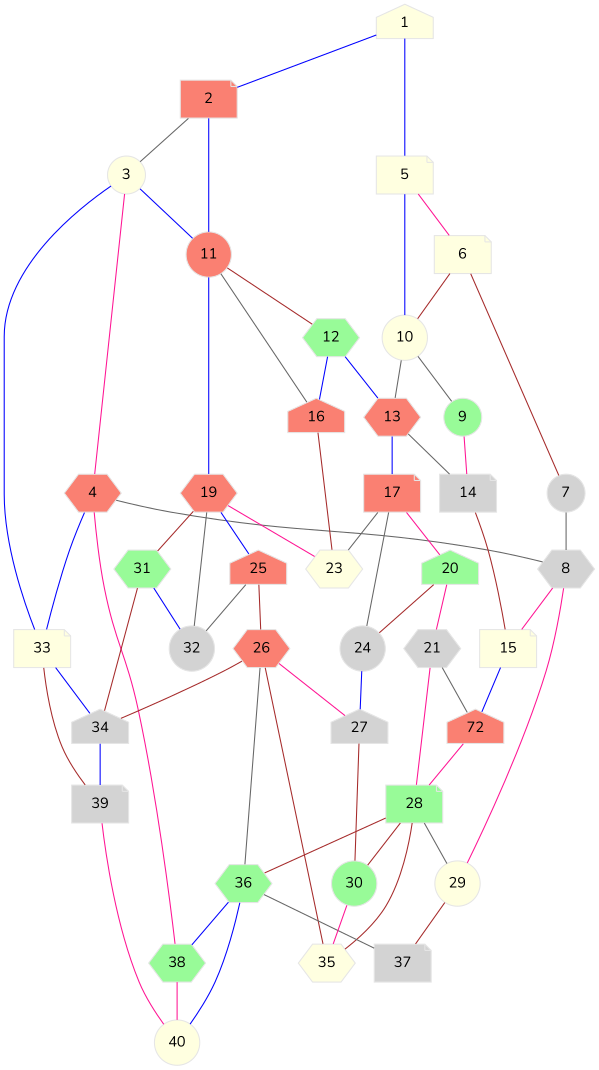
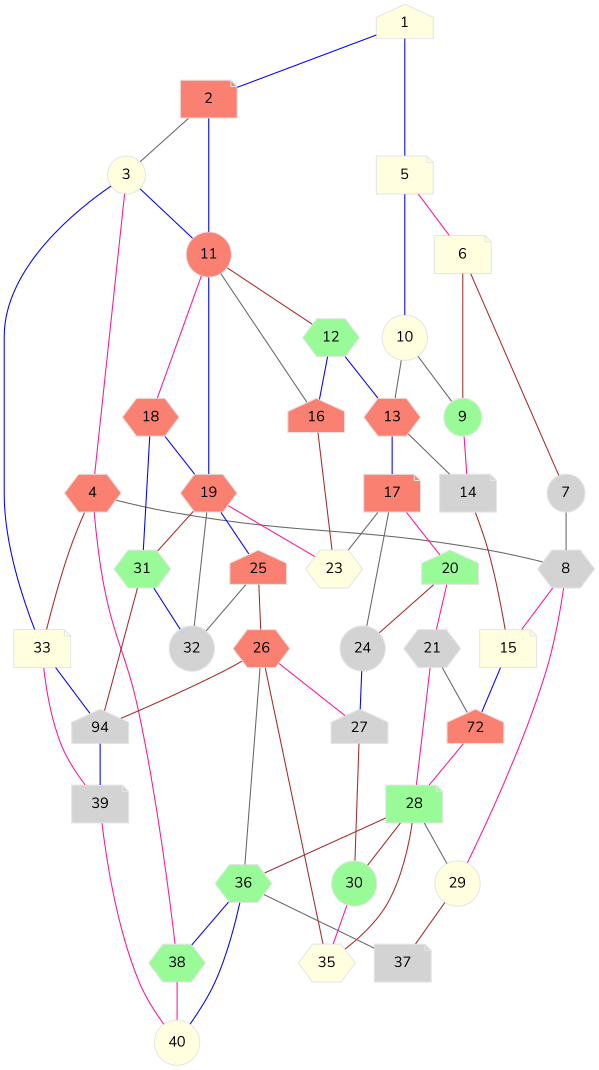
(434, 296) -> (463, 336)
none -> (151, 417)
(63, 570) -> (63, 570)
(100, 728) -> (100, 728)
(56, 730) -> (56, 730)
